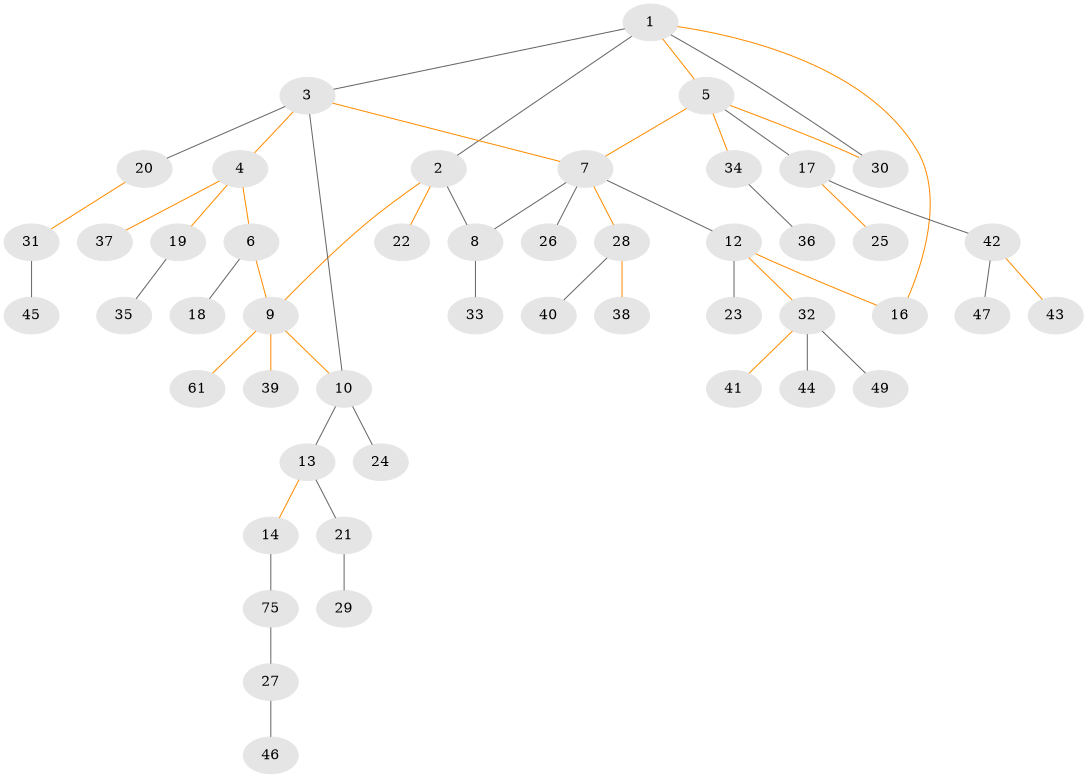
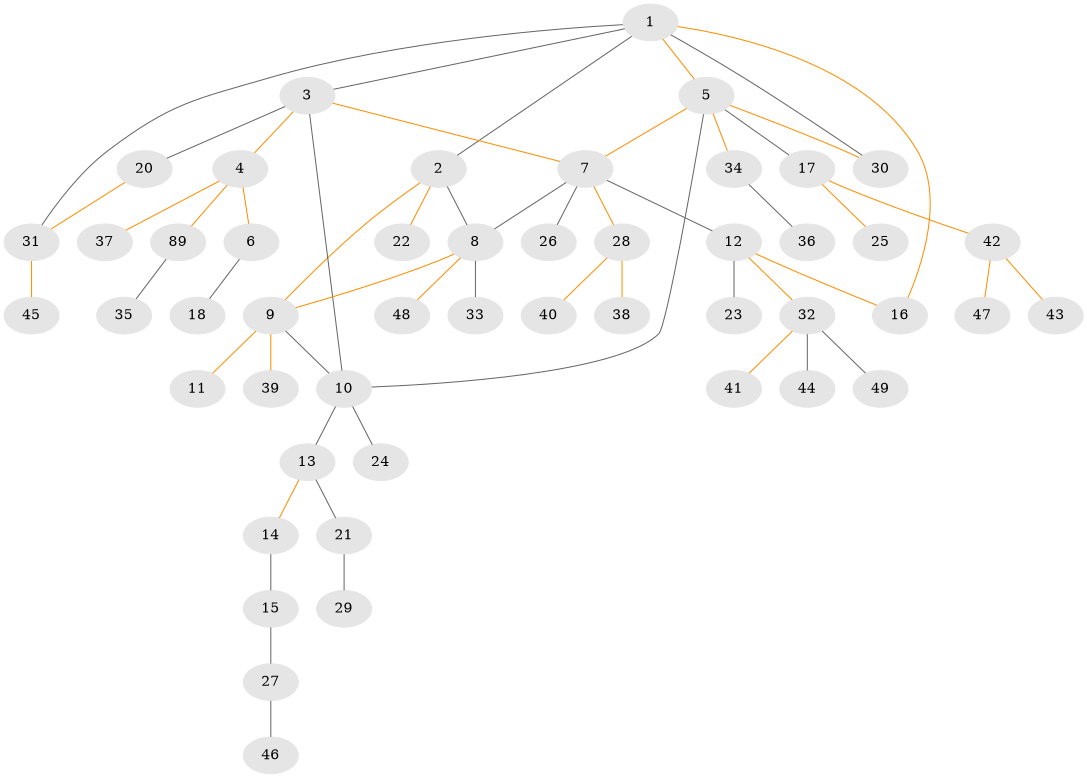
none -> (308, 68)
(898, 208) -> (898, 208)
(178, 242) -> (178, 242)
(32, 279) -> (32, 279)
(261, 279) -> (376, 283)
(585, 279) -> (585, 279)
(988, 279) -> (988, 279)
none -> (402, 316)
none -> (628, 351)
(307, 352) -> (307, 352)
(198, 389) -> (198, 389)
(271, 609) -> (271, 609)
